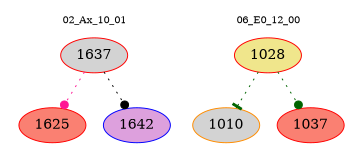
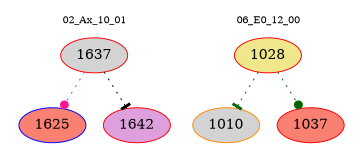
(114, 88) -> (114, 88)
(52, 125) -> (52, 125)
(137, 125) -> (137, 125)
